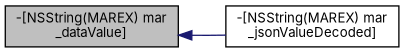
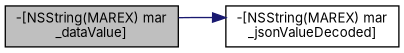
(209, 35) -> (195, 18)
